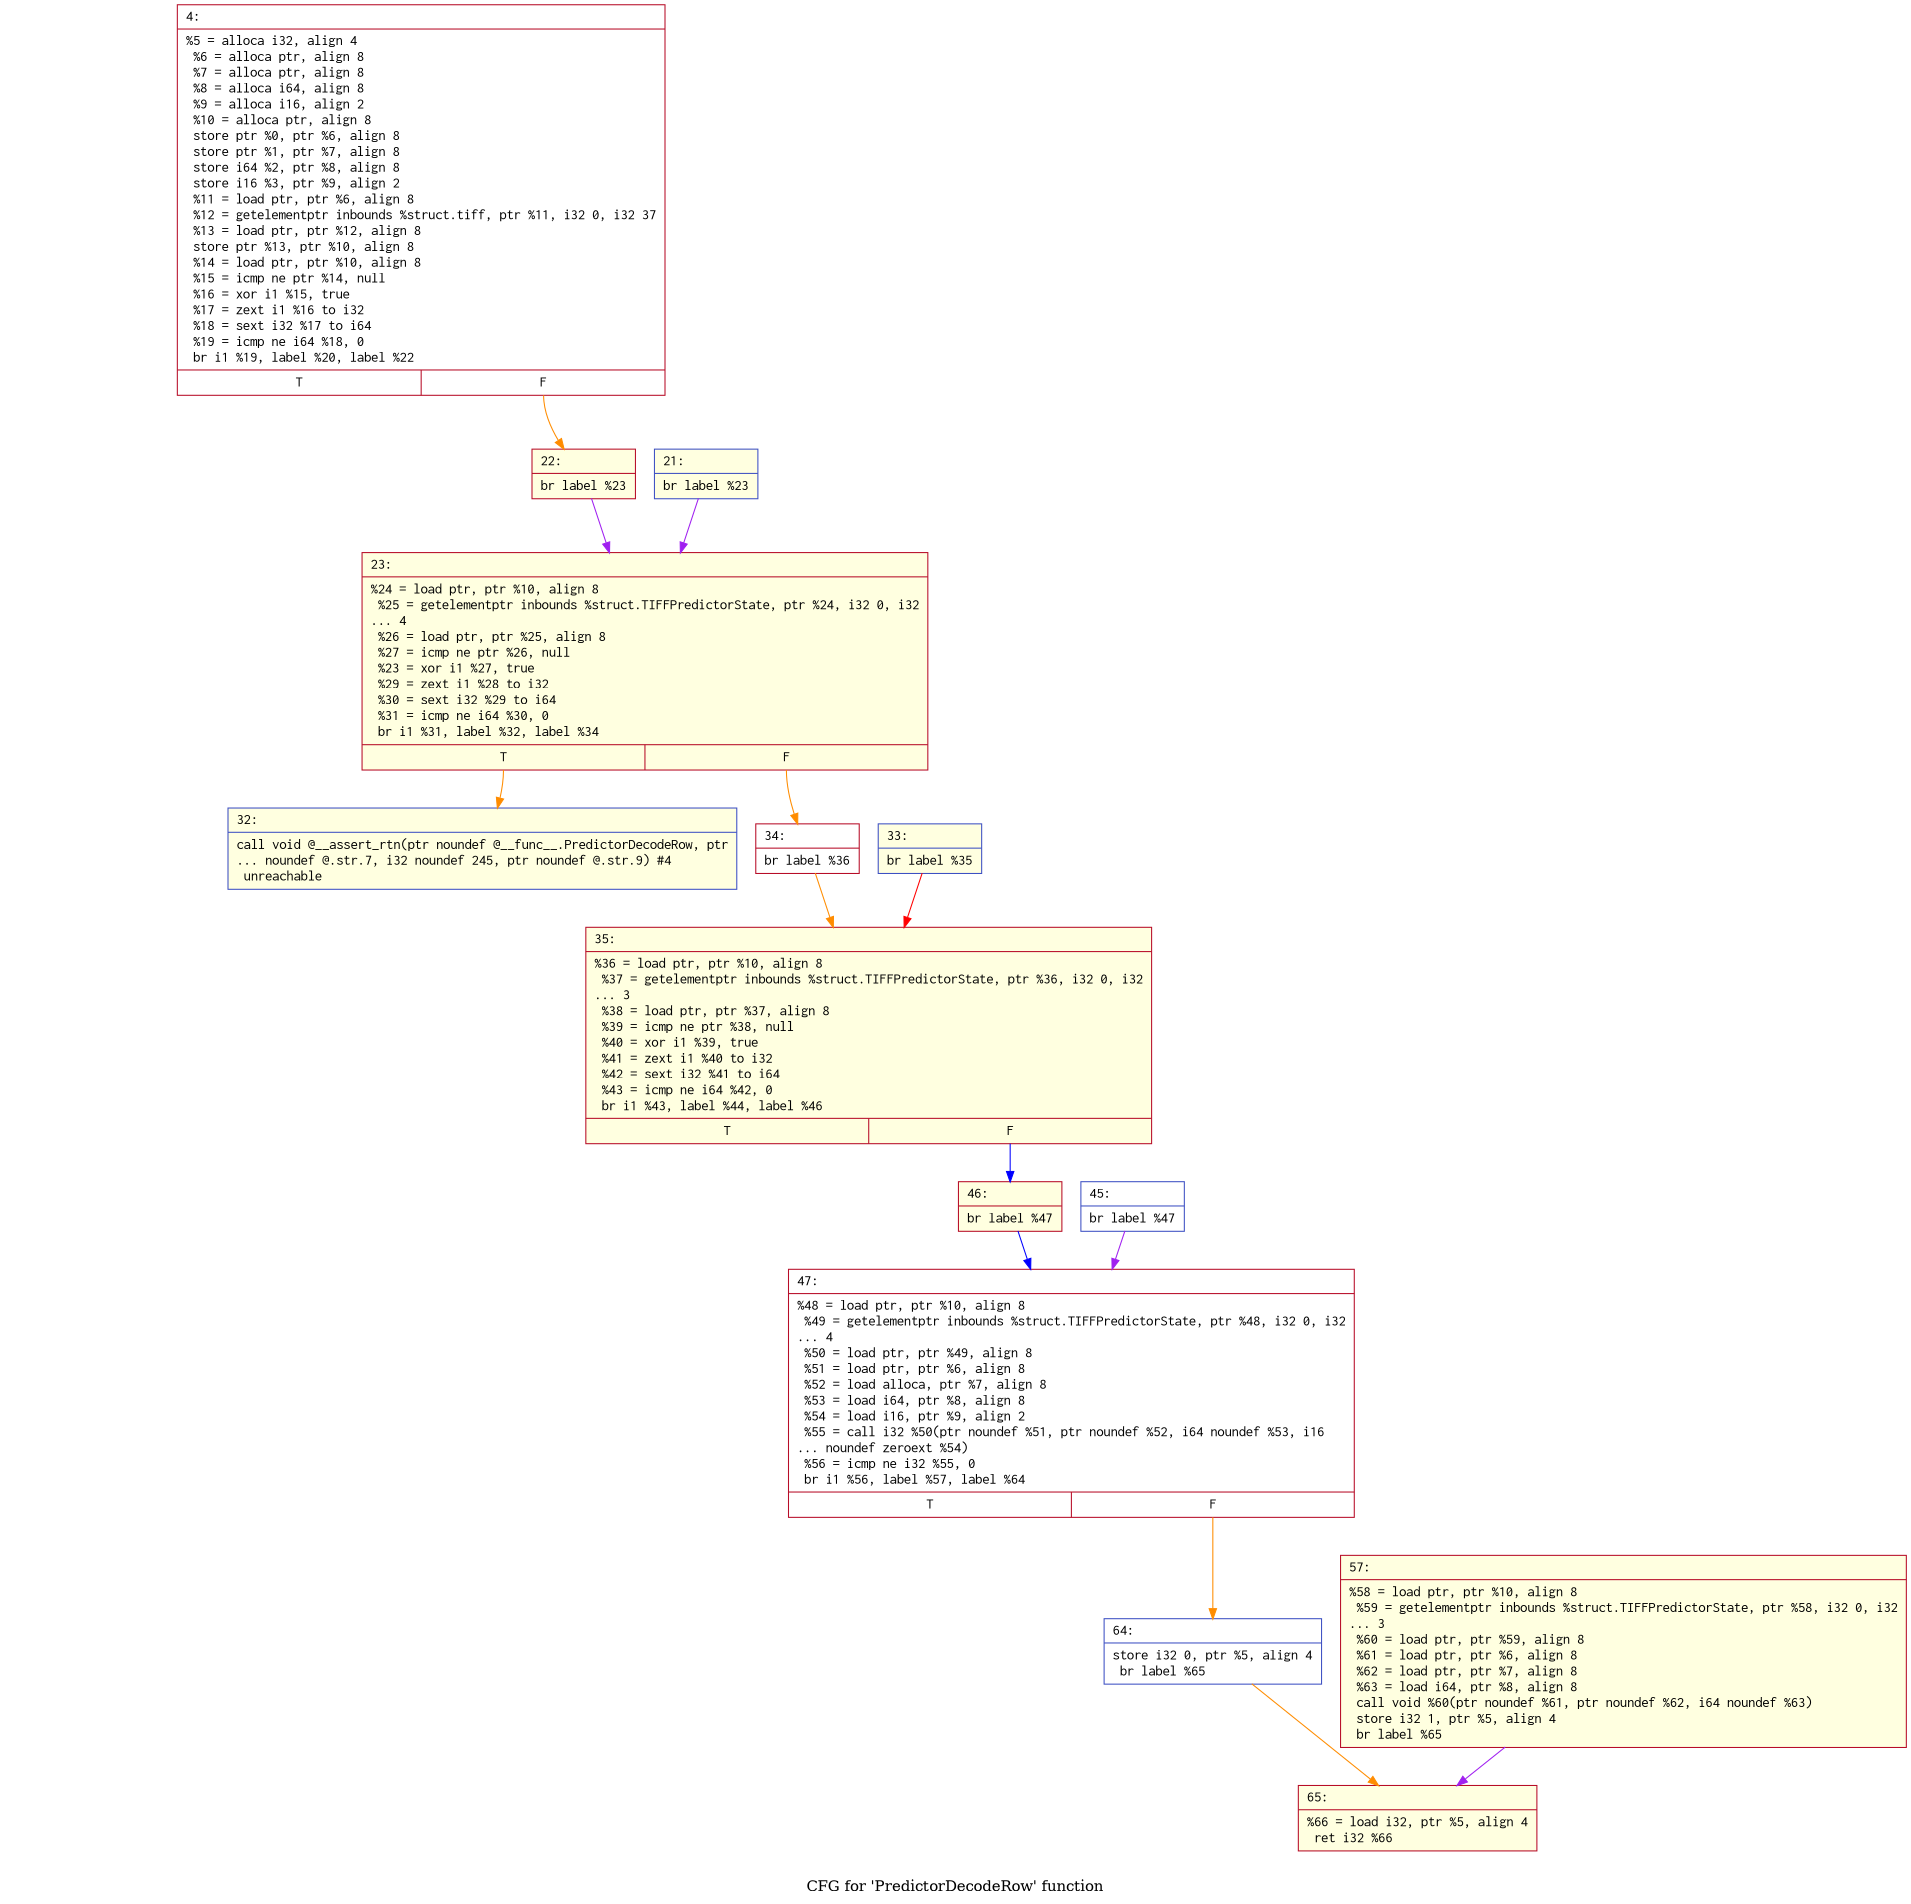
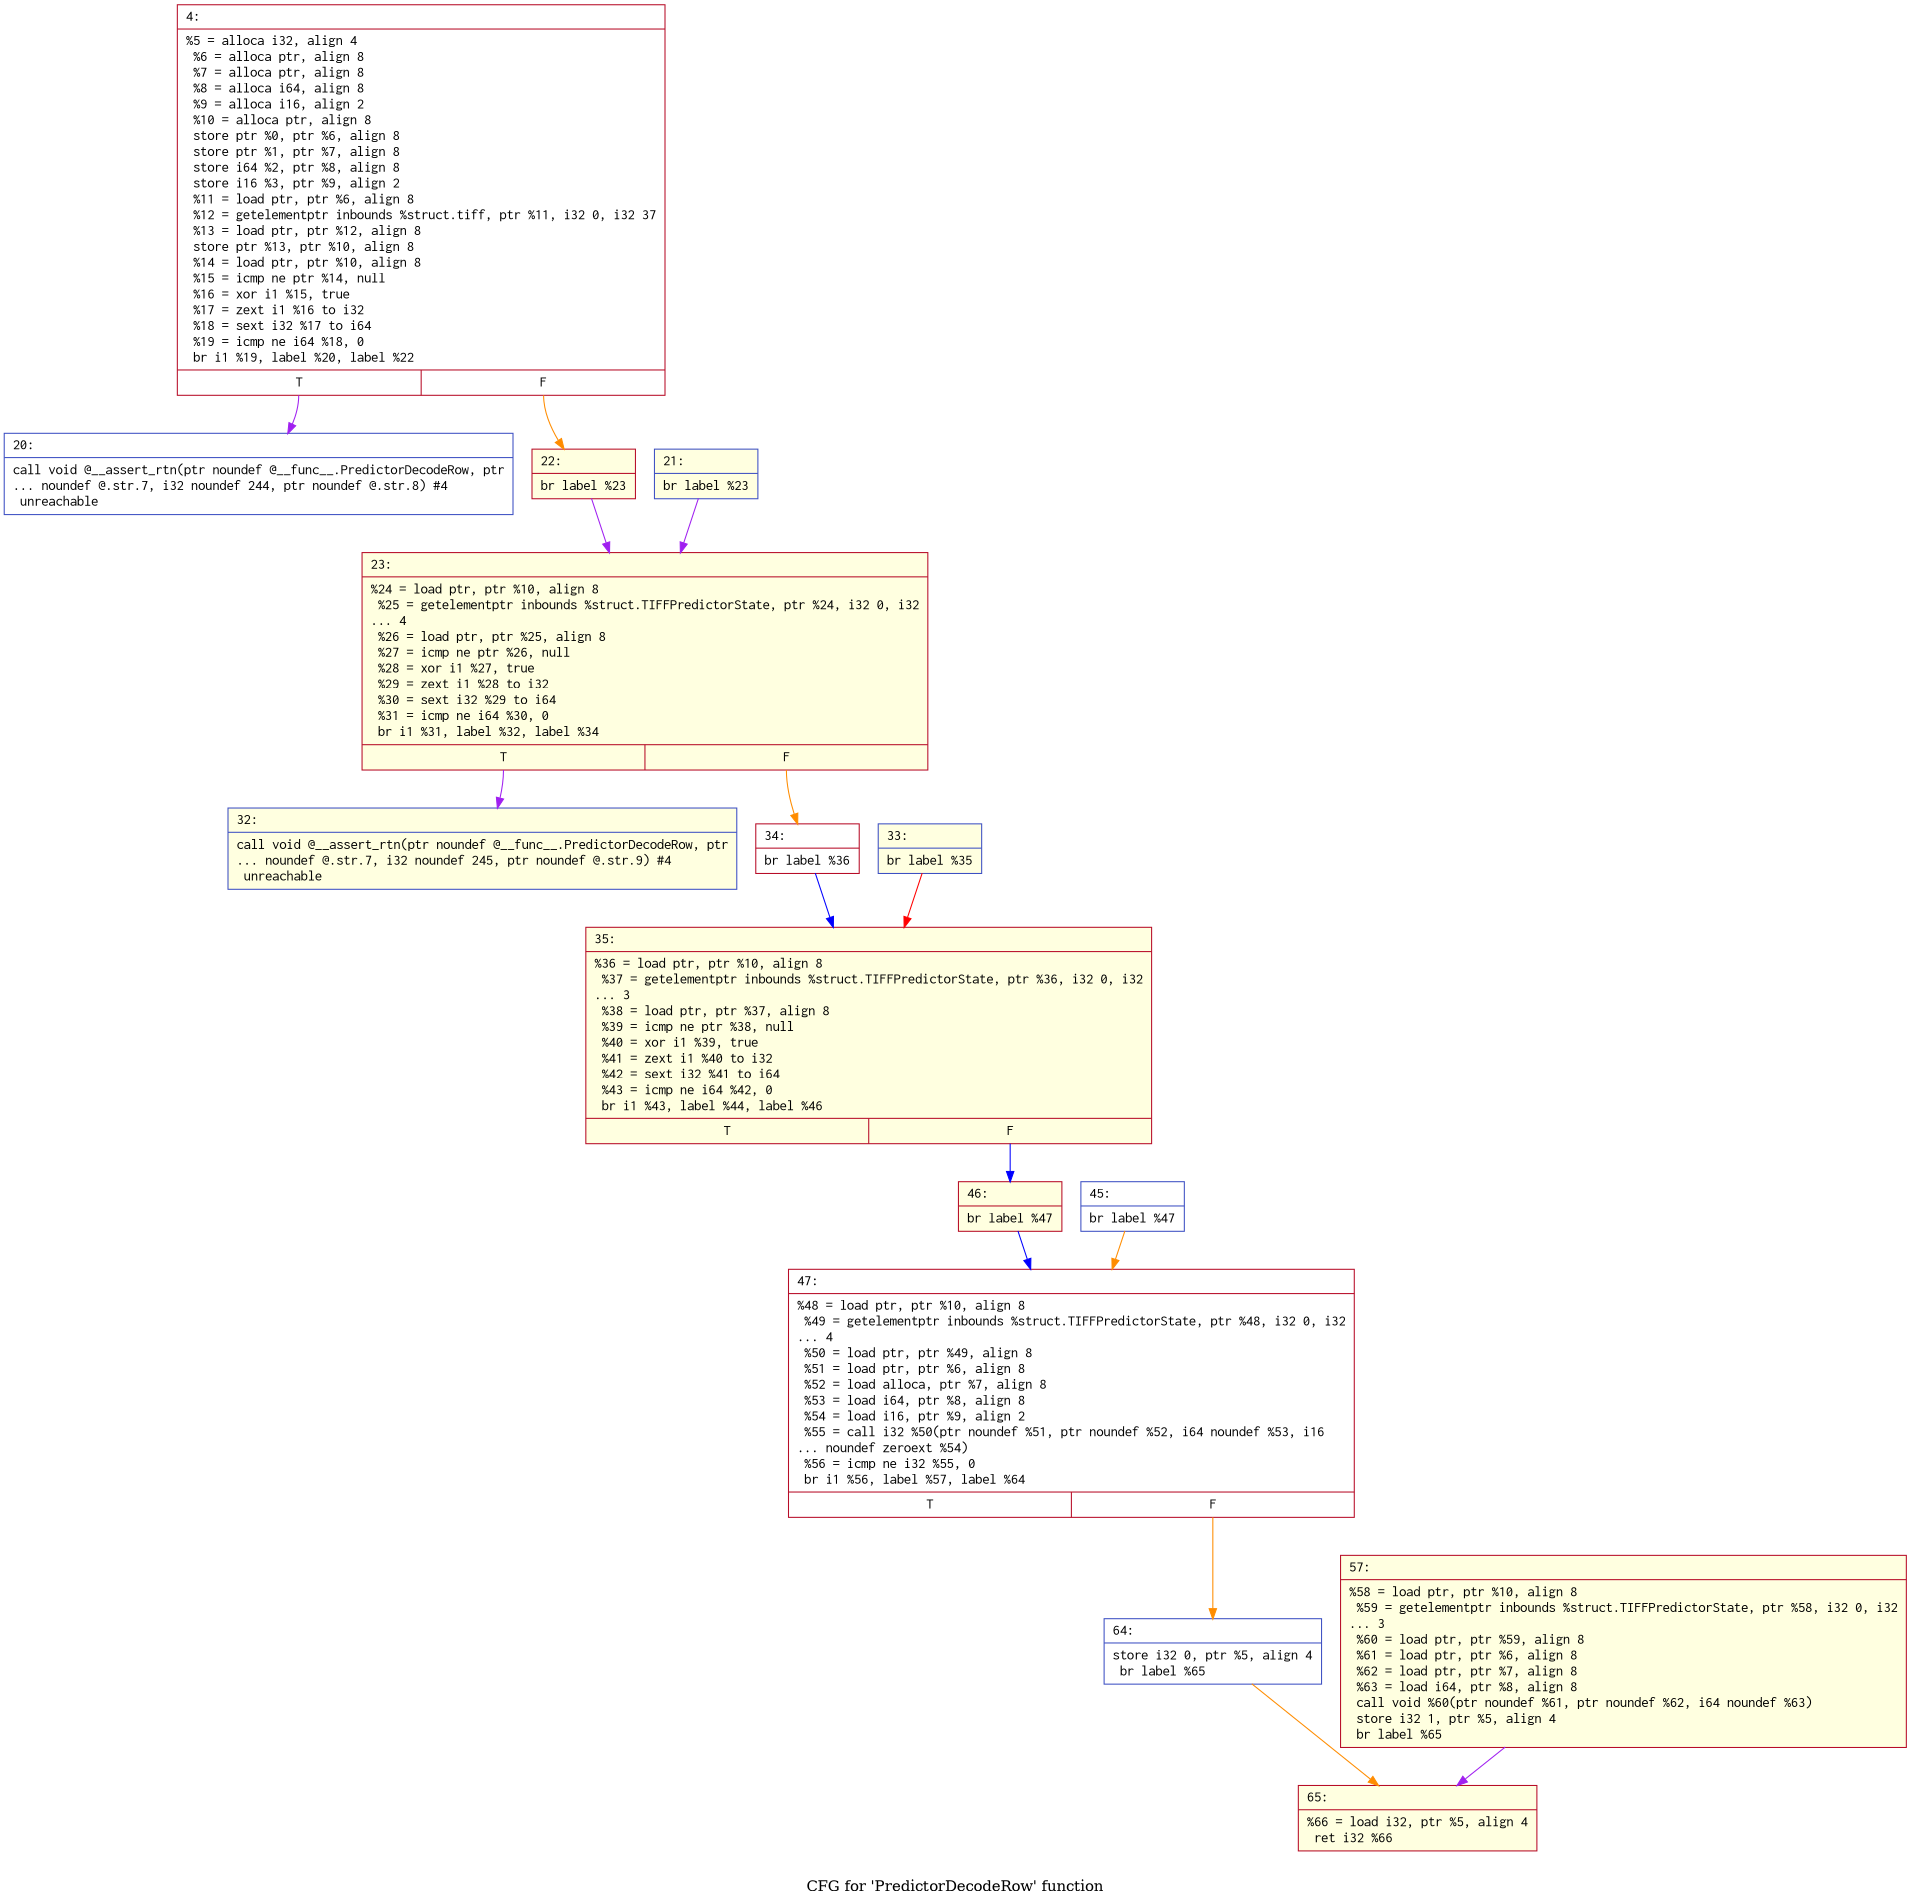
none -> (259, 474)
(453, 668) -> (453, 668)
(503, 784) -> (503, 784)
(823, 895) -> (823, 895)
(1120, 1245) -> (1120, 1245)
